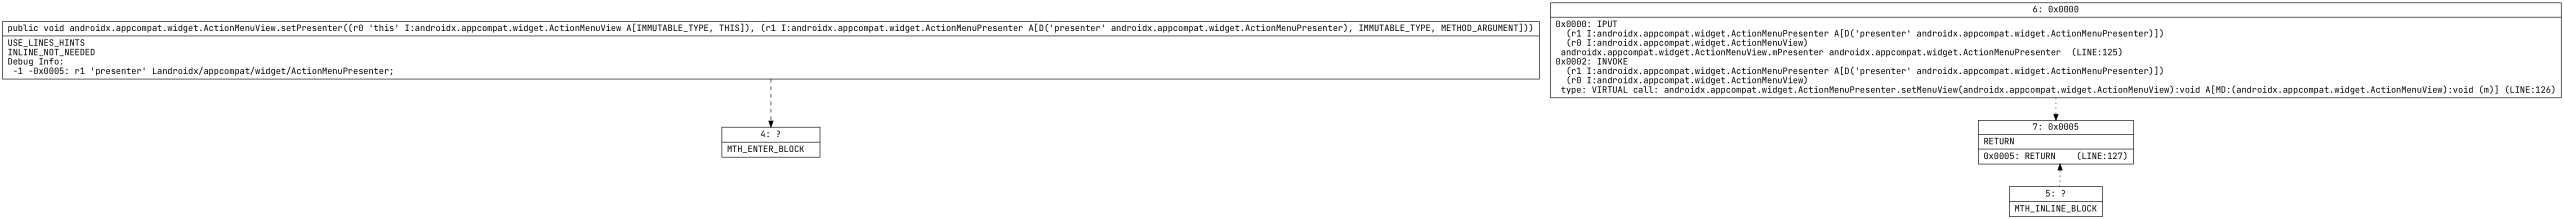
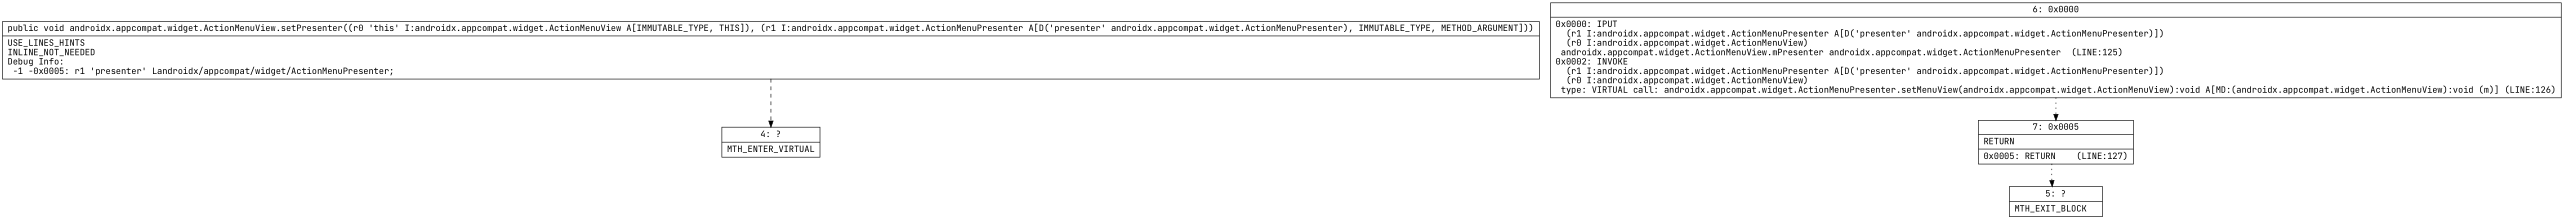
(766, 149) -> (771, 149)
(2060, 178) -> (2052, 172)
(2056, 209) -> (2051, 209)
